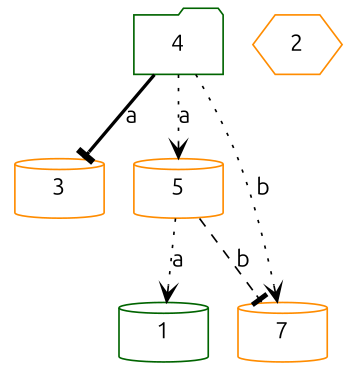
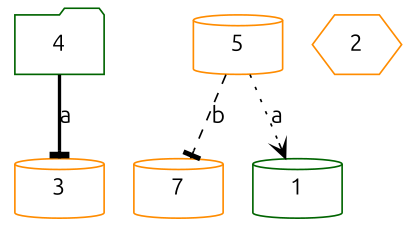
(178, 108) -> none
(244, 176) -> none
